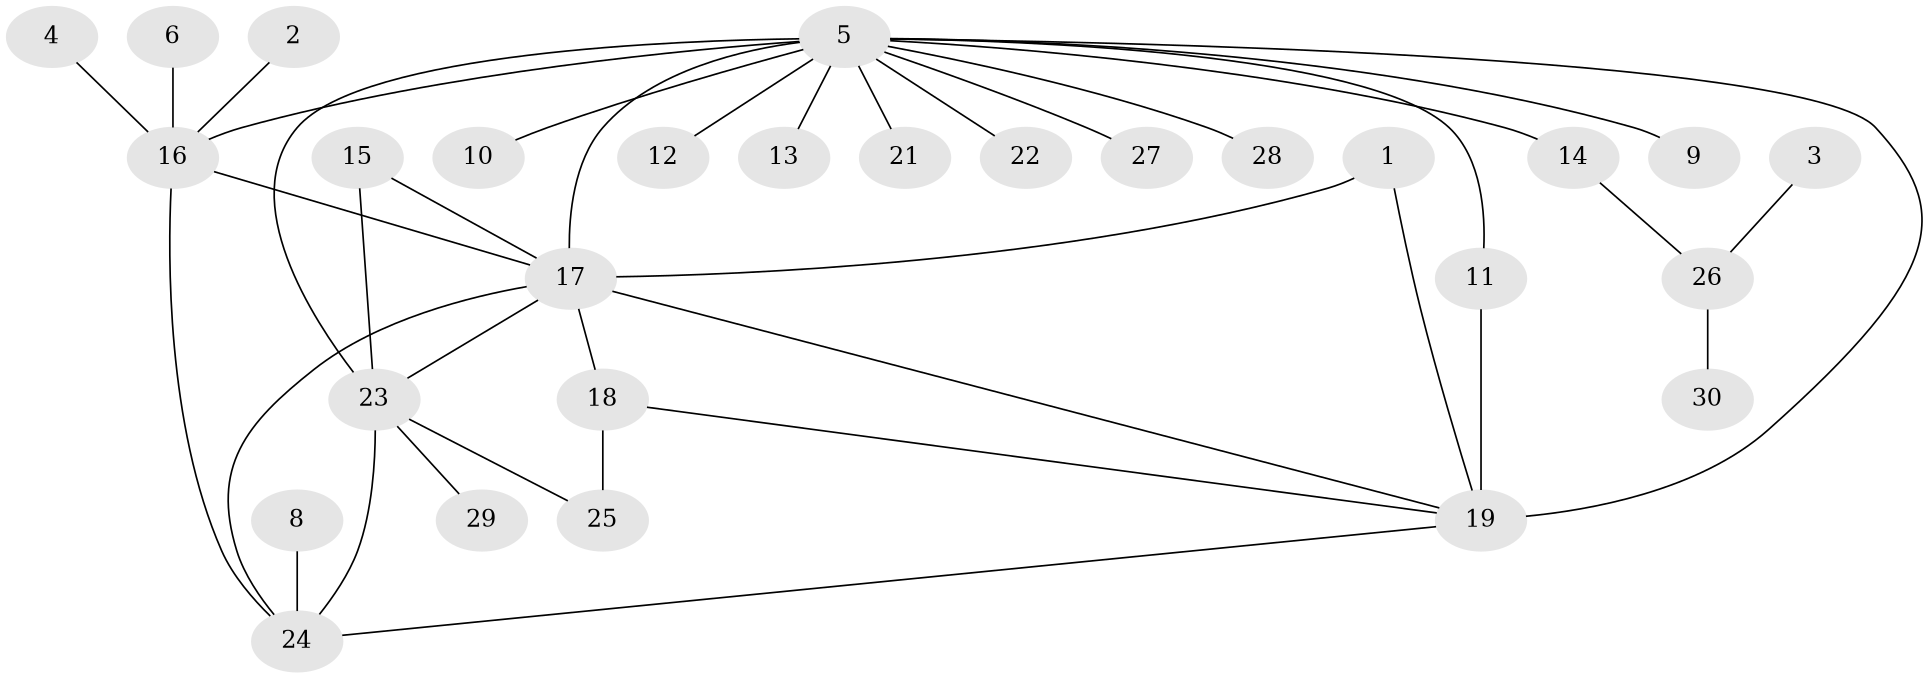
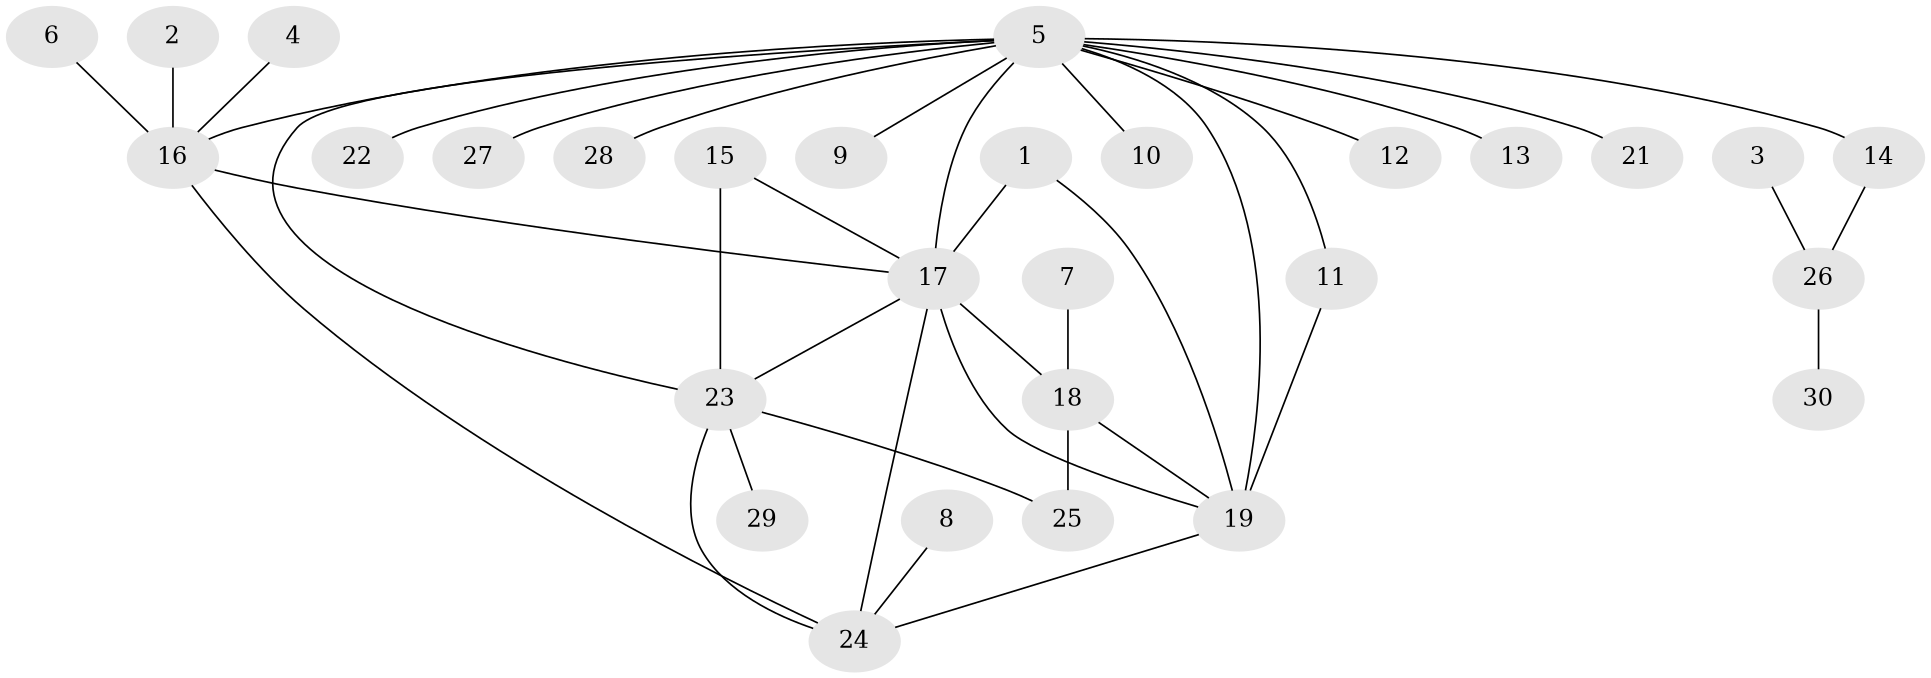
none -> (1068, 279)
